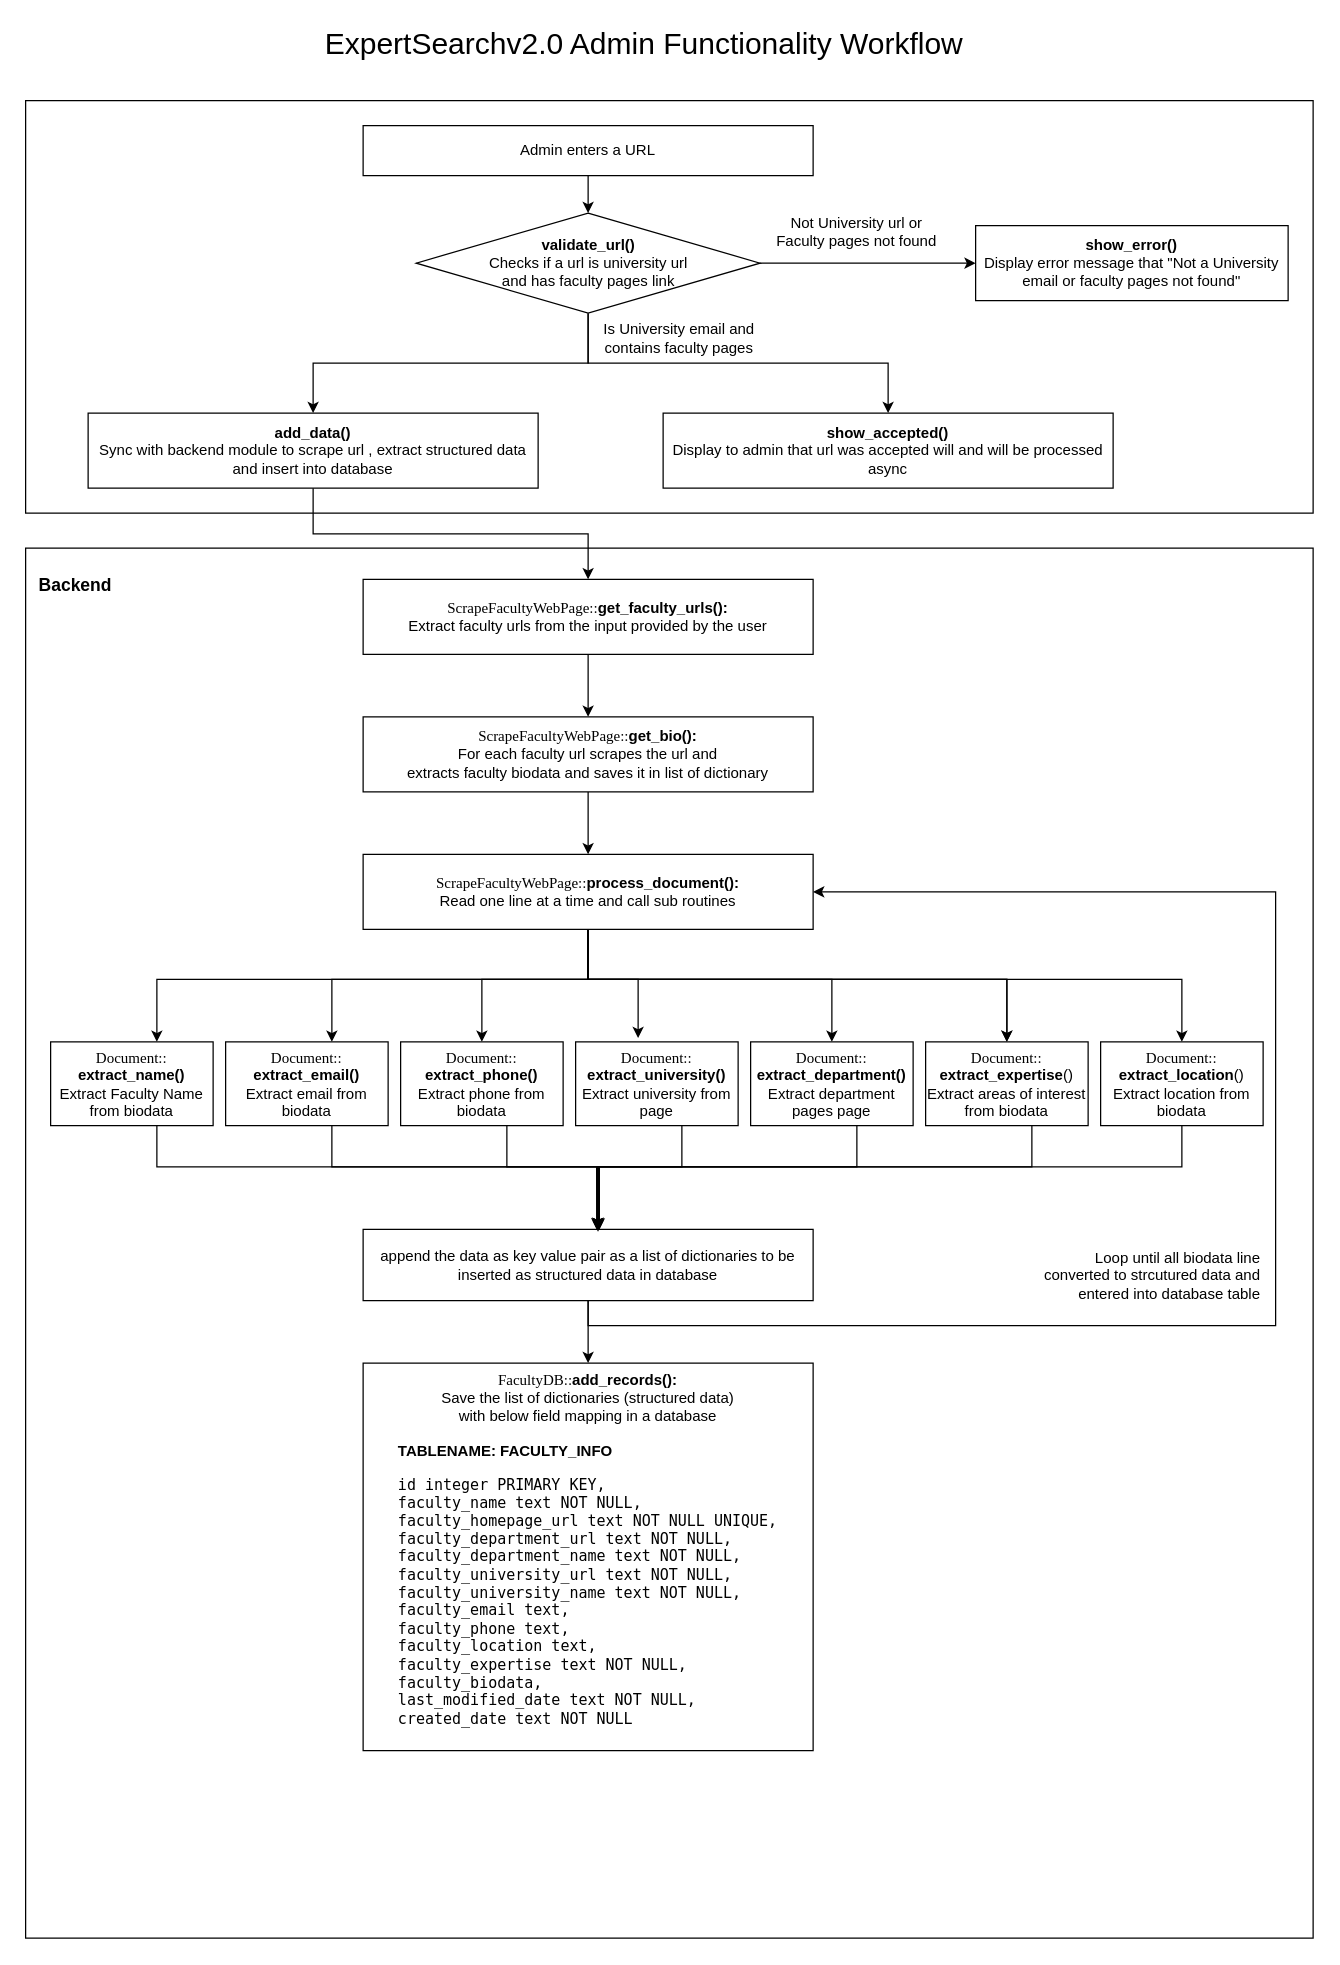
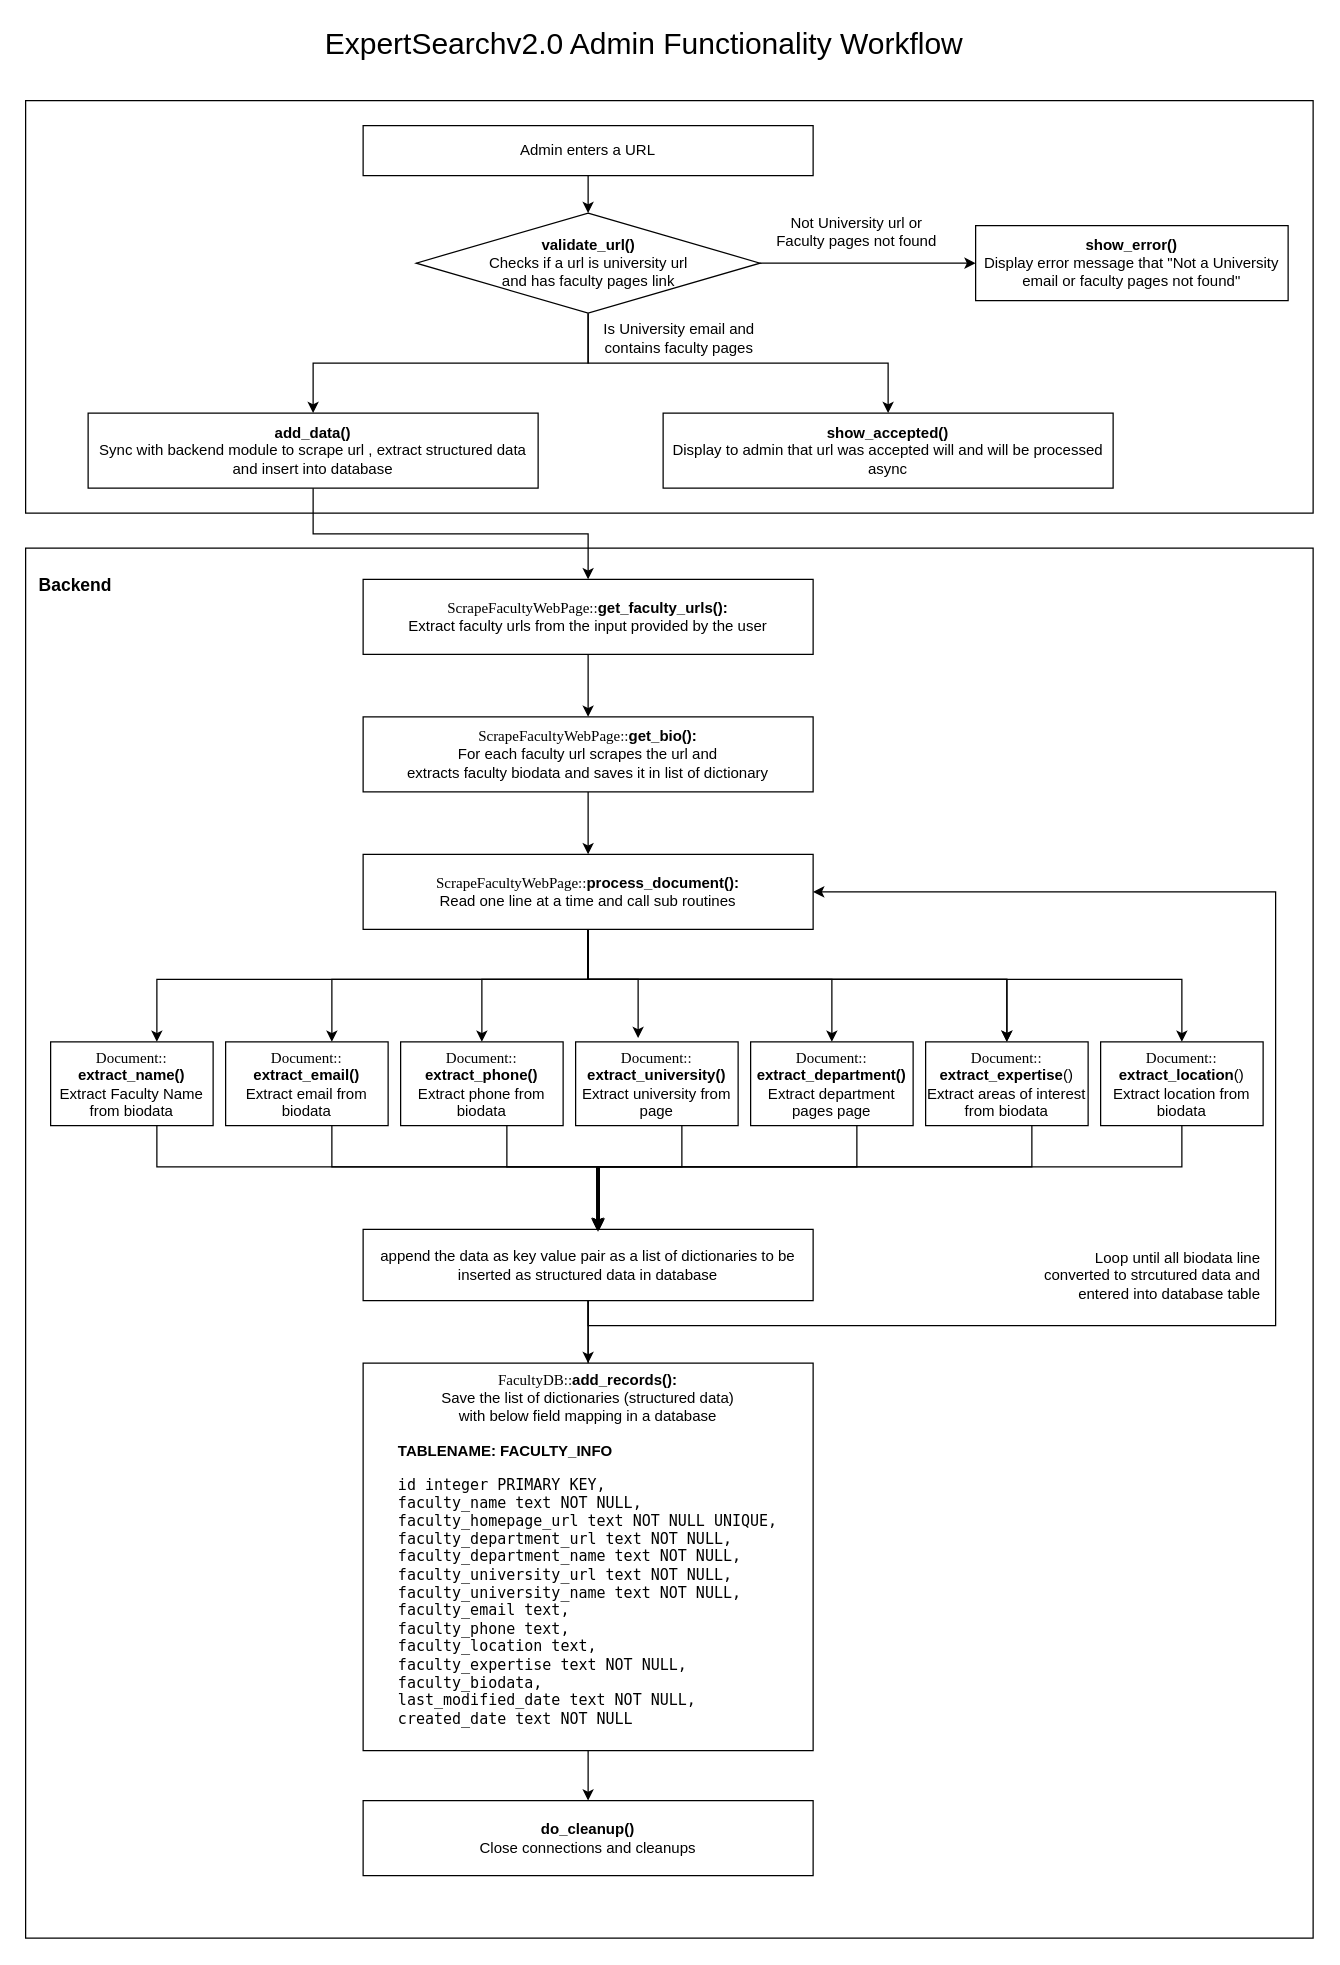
none -> (588, 1771)
none -> (588, 1838)
